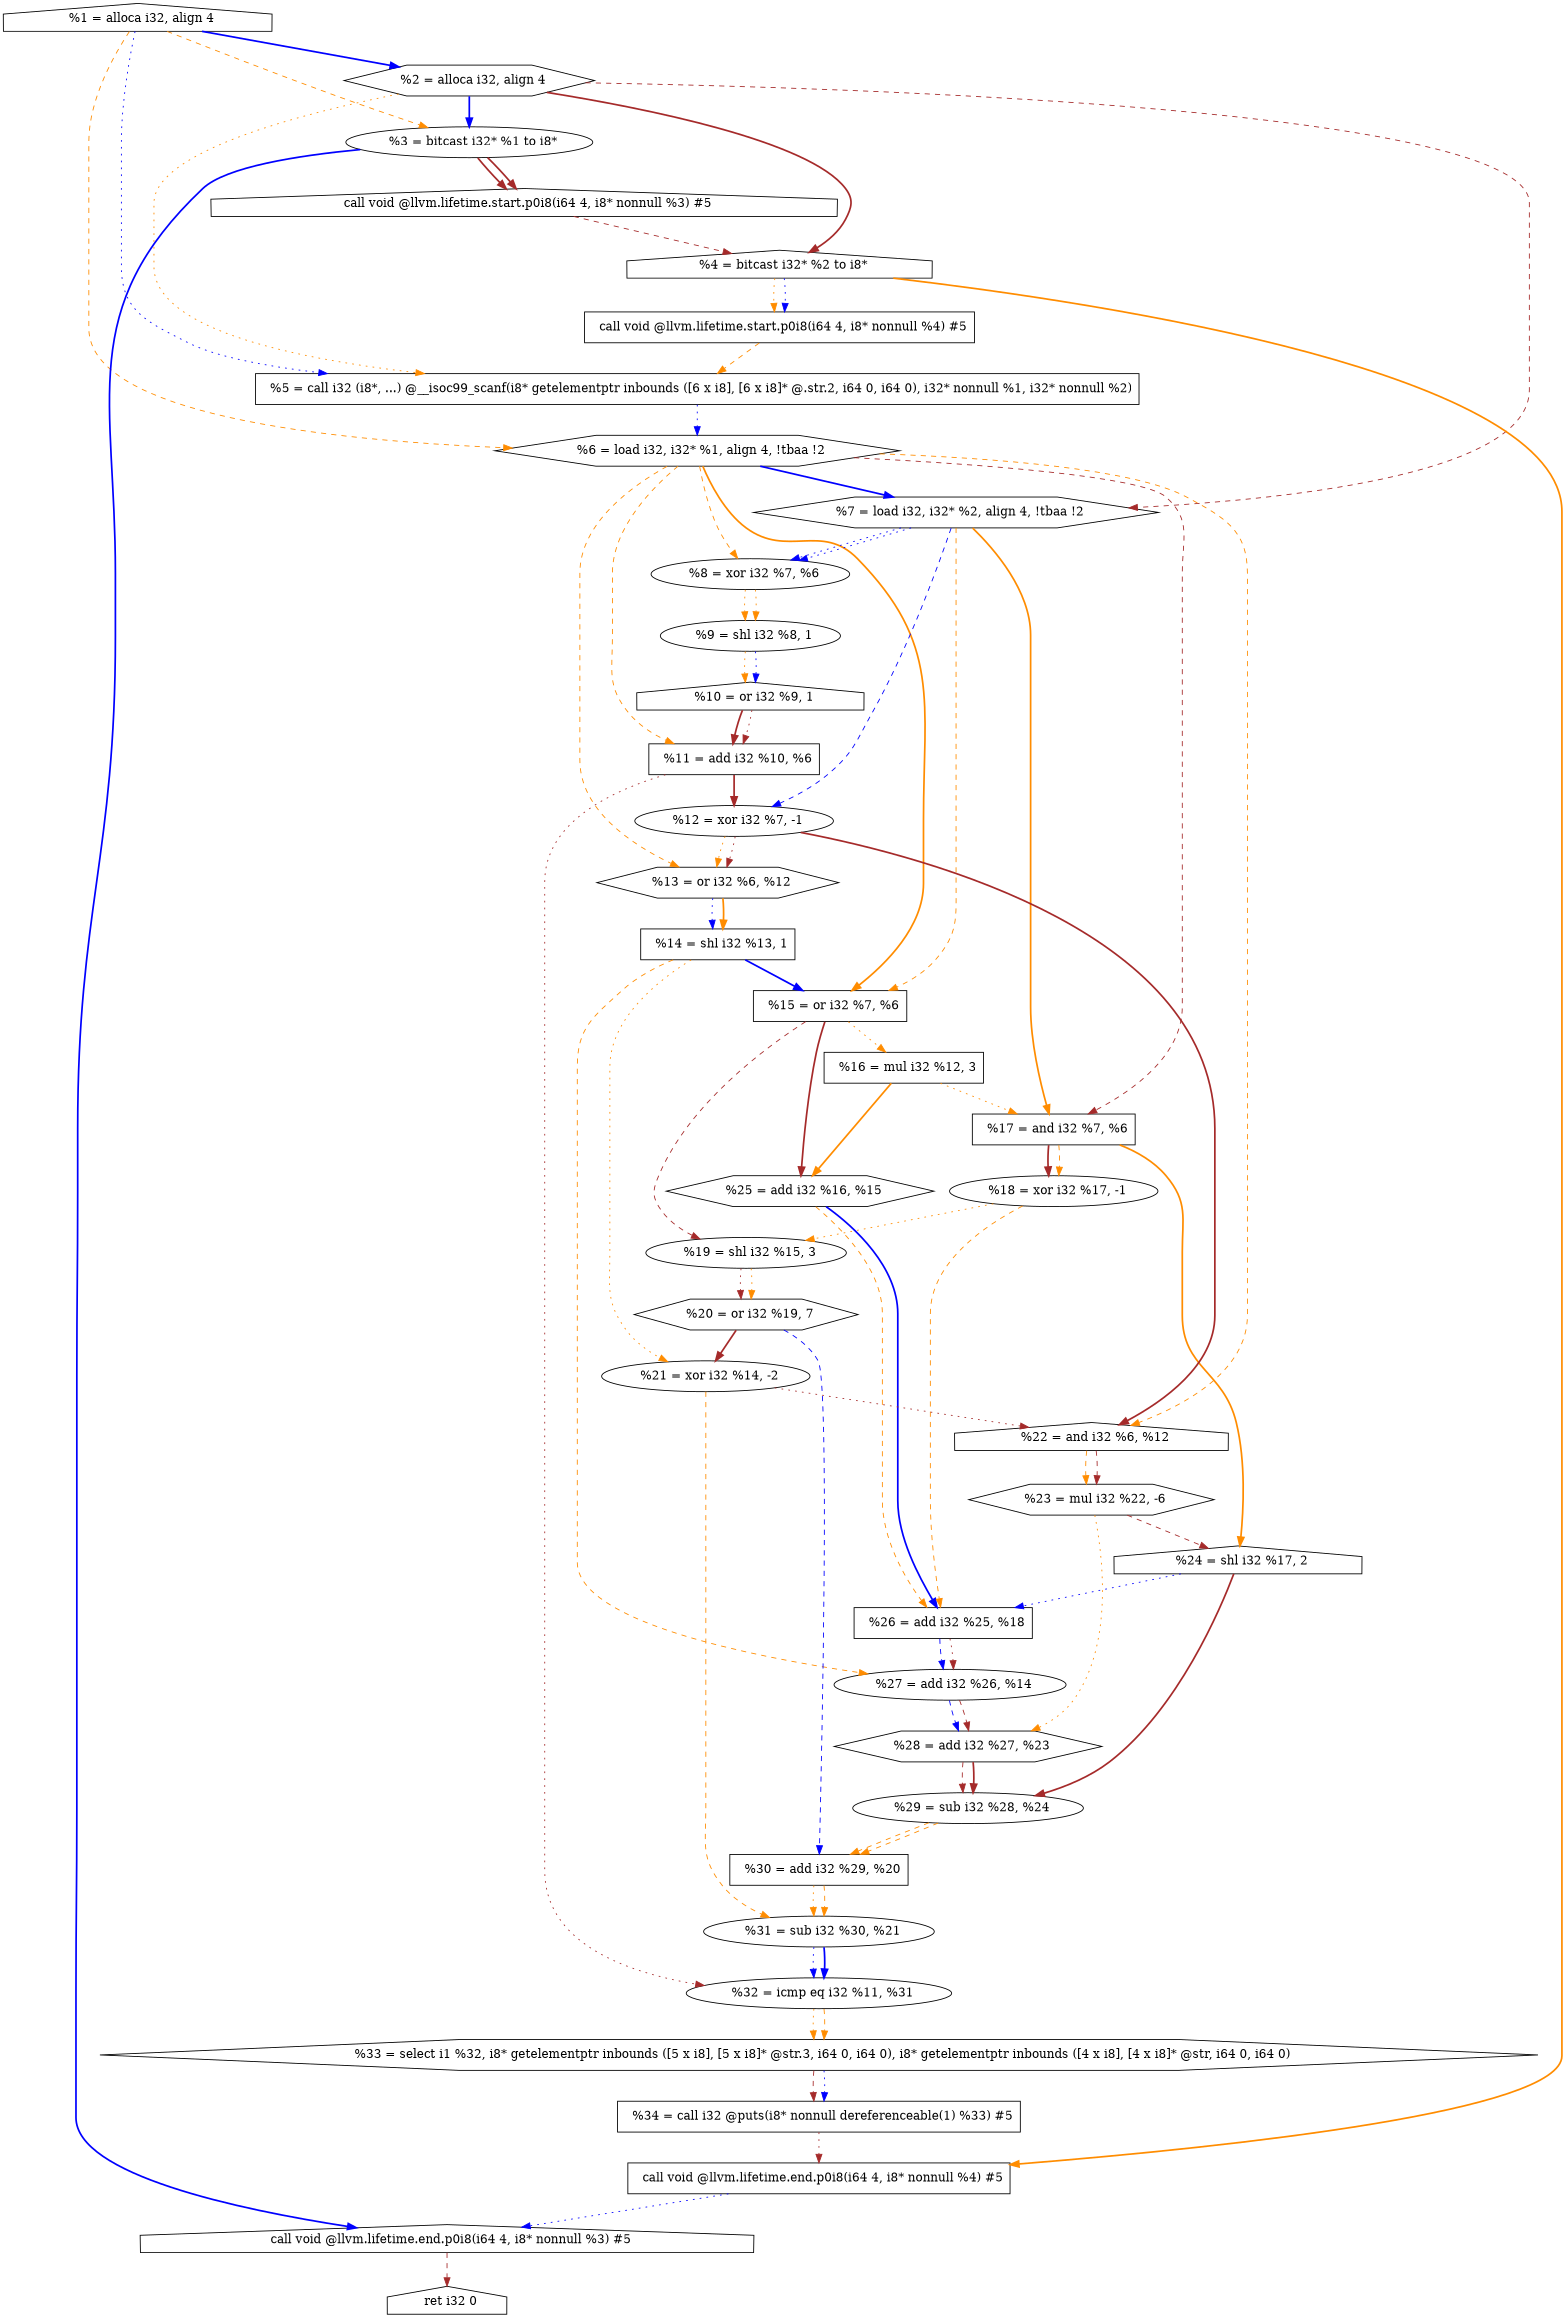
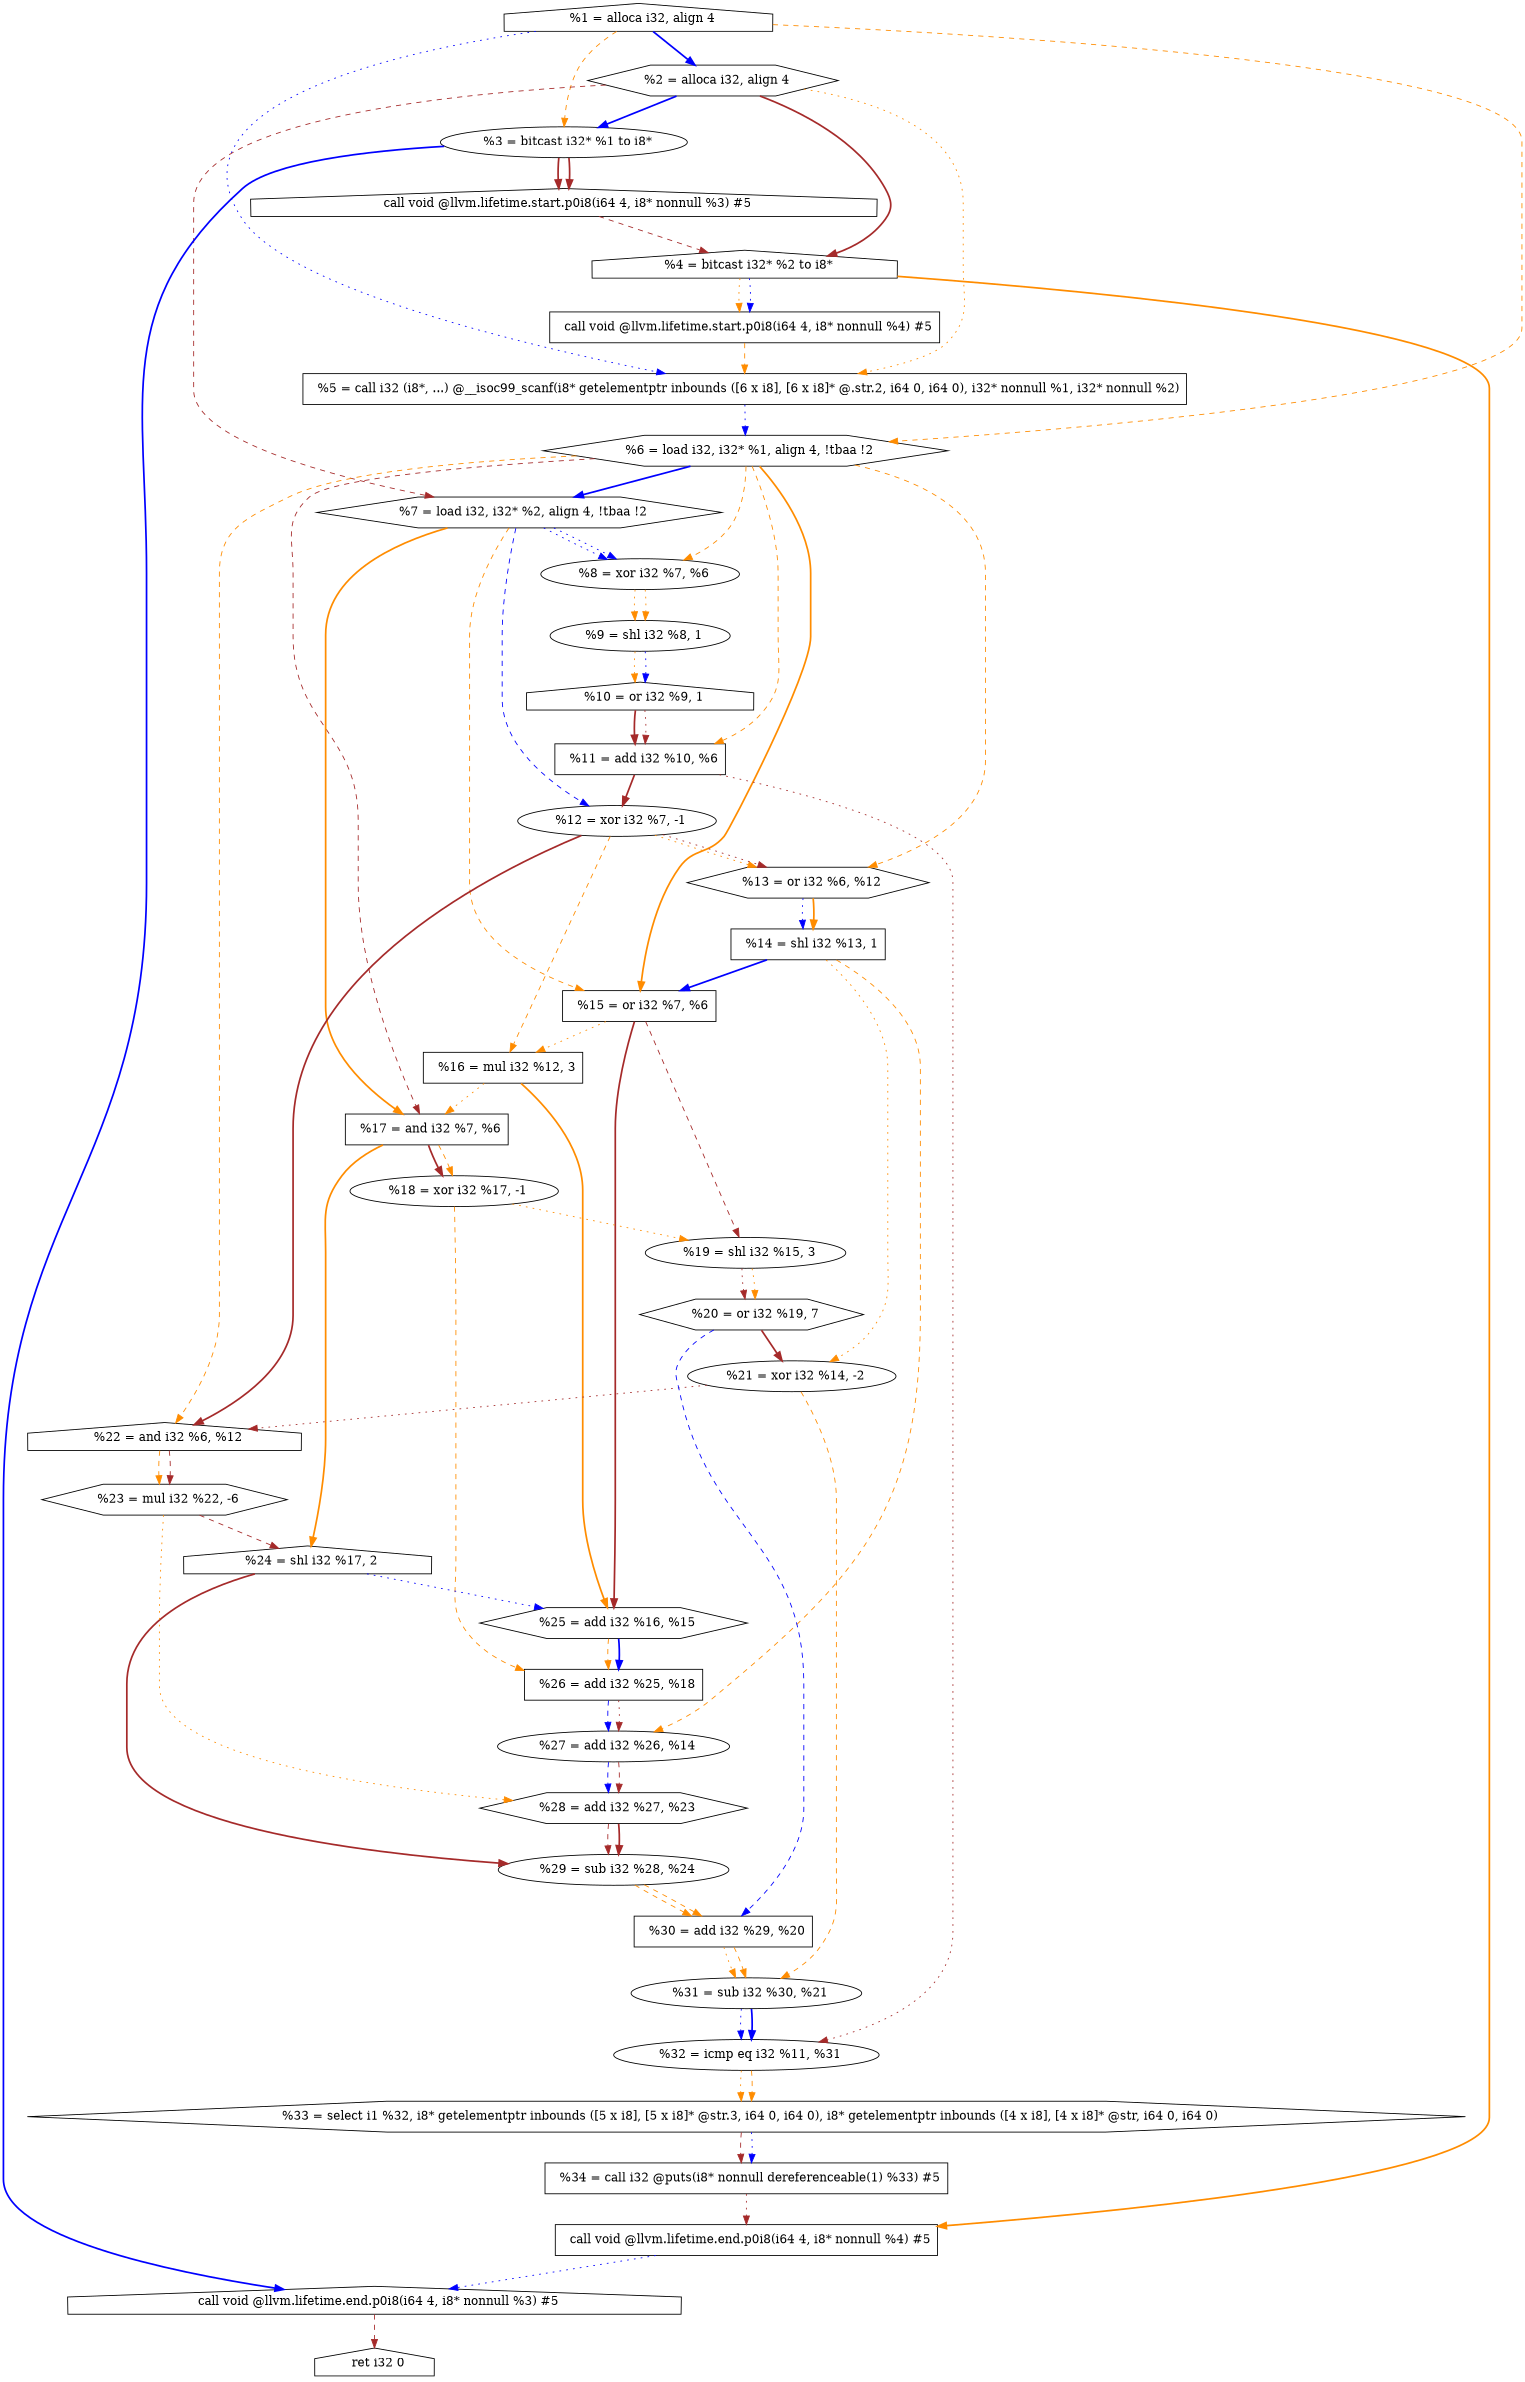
none -> (562, 940)
(1110, 1588) -> (447, 1589)
